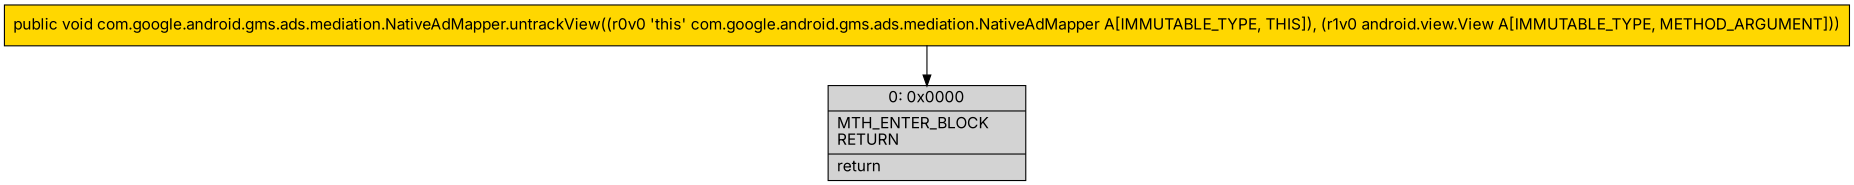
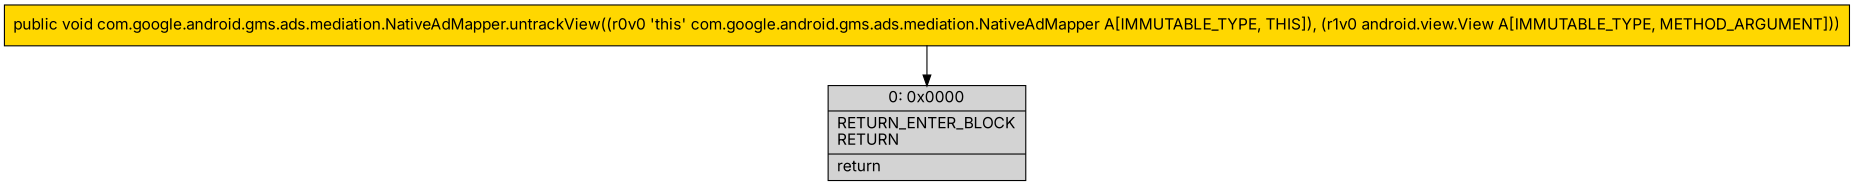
(914, 124) -> (927, 124)
